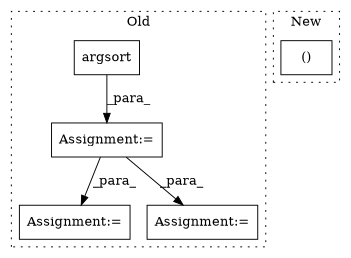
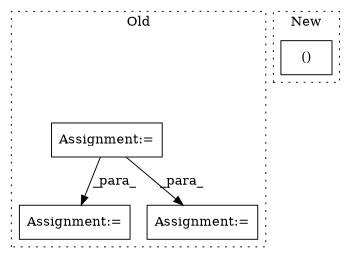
(107, 58) -> none
